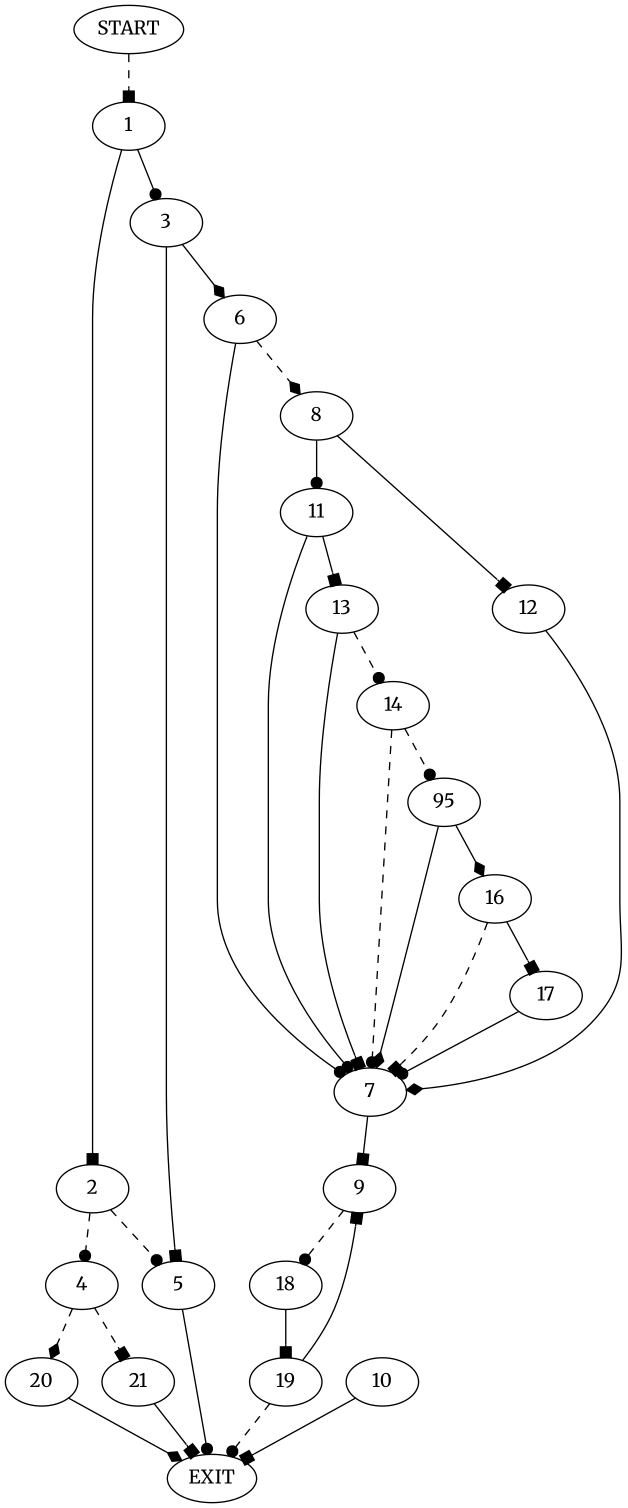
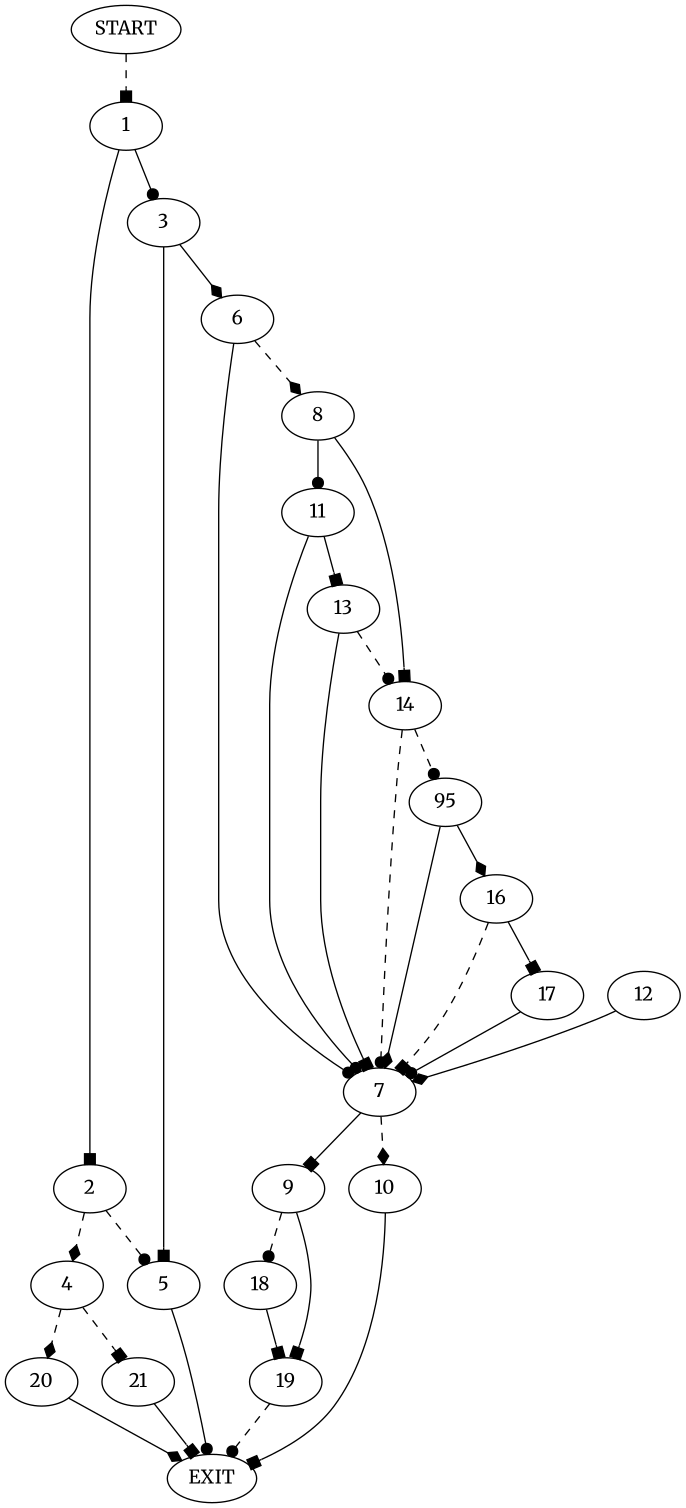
(417, 508) -> (386, 547)
none -> (382, 1132)
(88, 1232) -> (80, 1229)
(339, 1297) -> (311, 1279)
